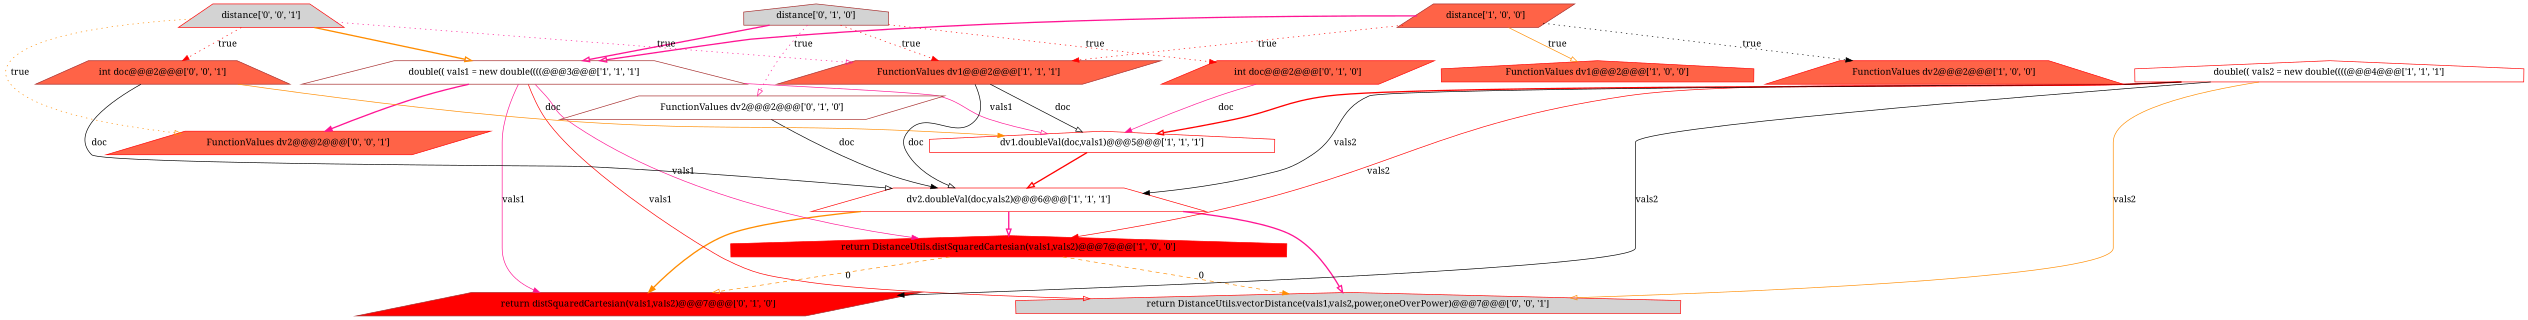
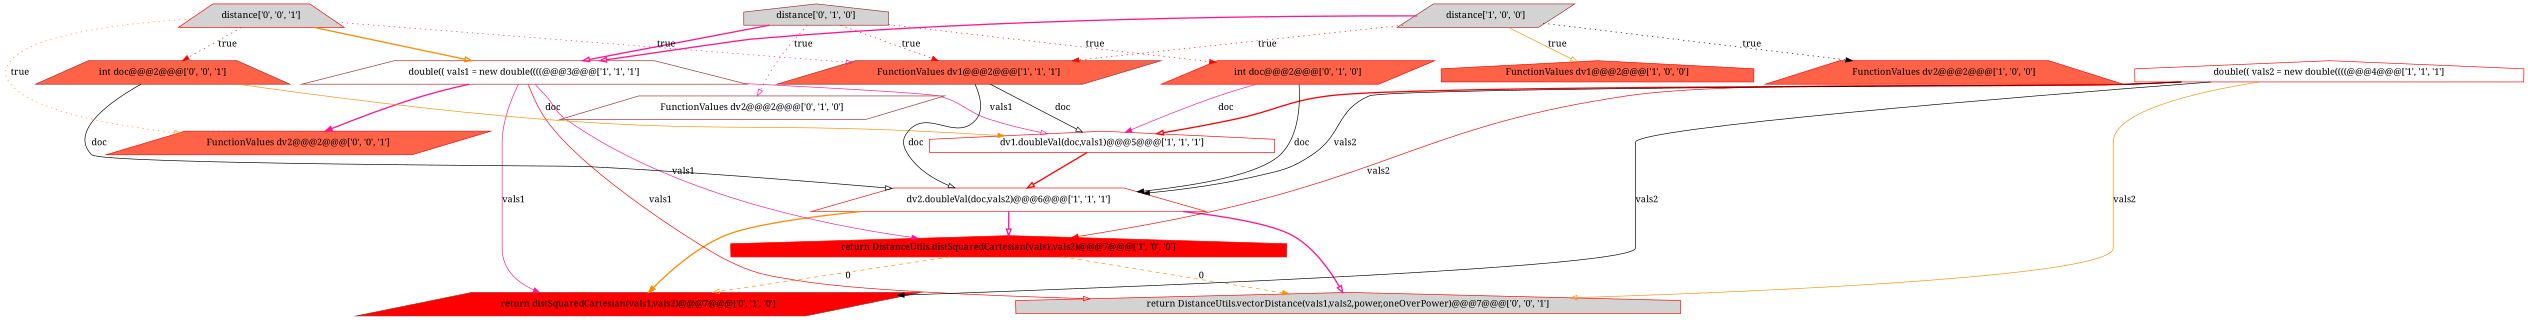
(1486, 16) -> (1486, 16)
(849, 159) -> (1250, 171)
